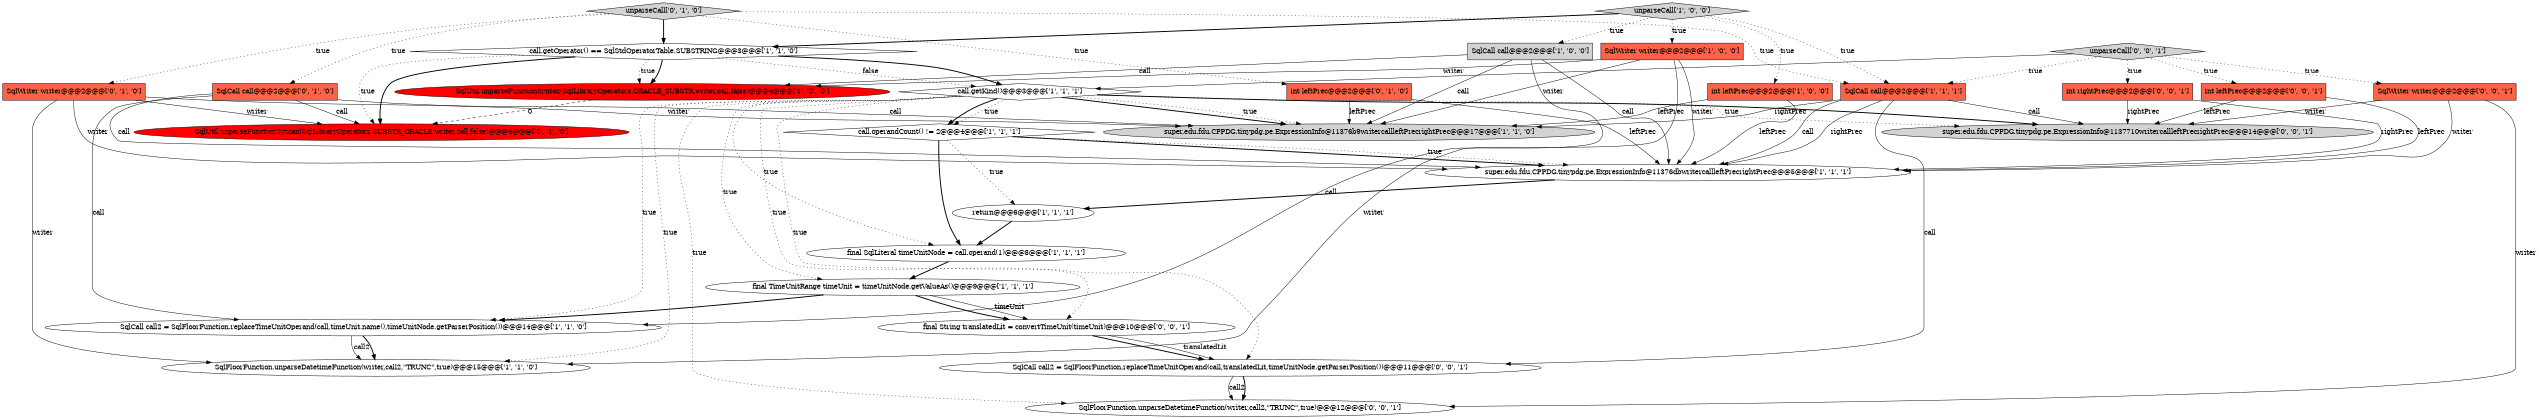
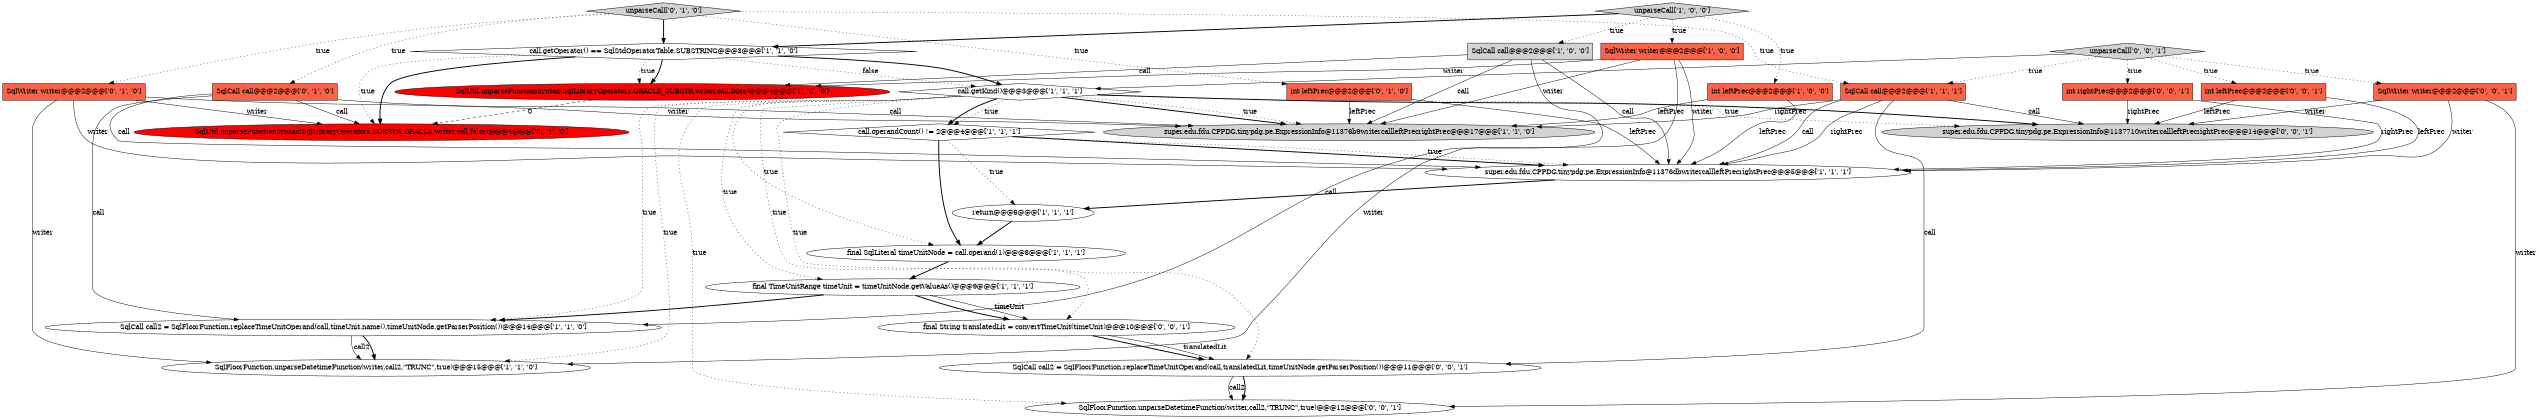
(1799, 41) -> none
